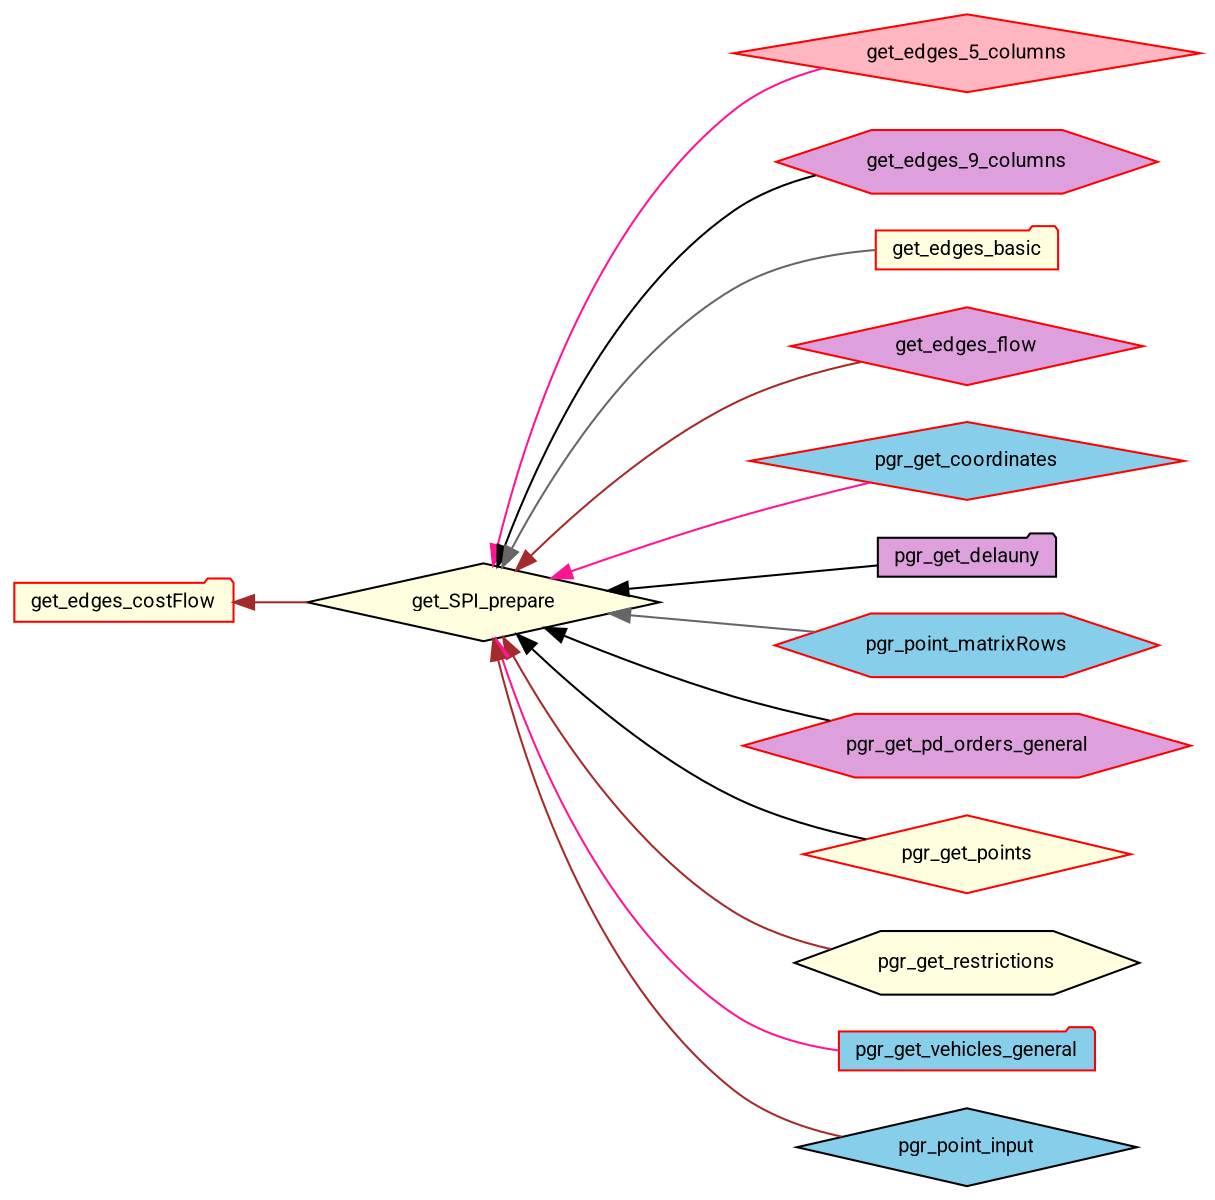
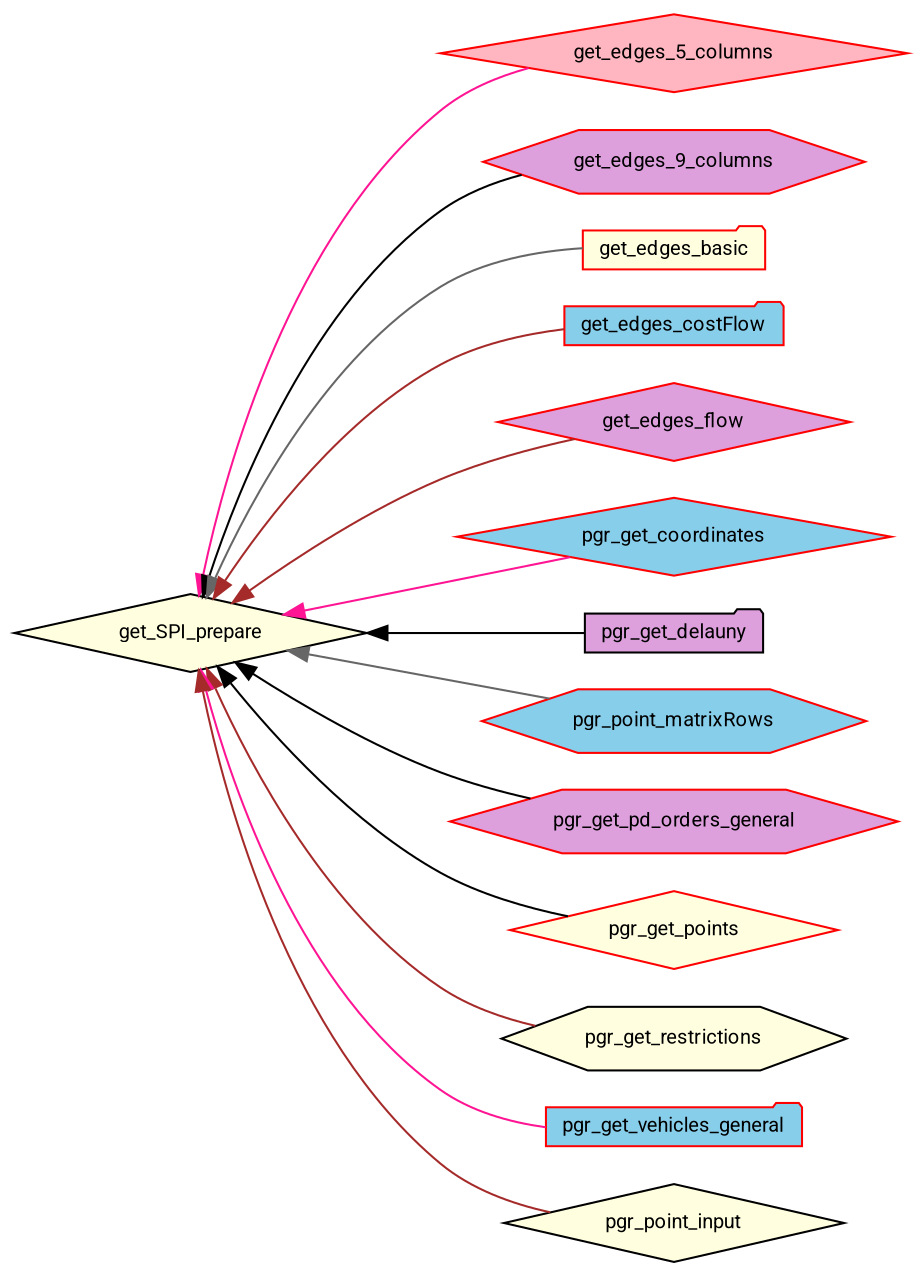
(124, 602) -> (674, 326)
(281, 602) -> (367, 416)
(967, 1147) -> (674, 1223)
